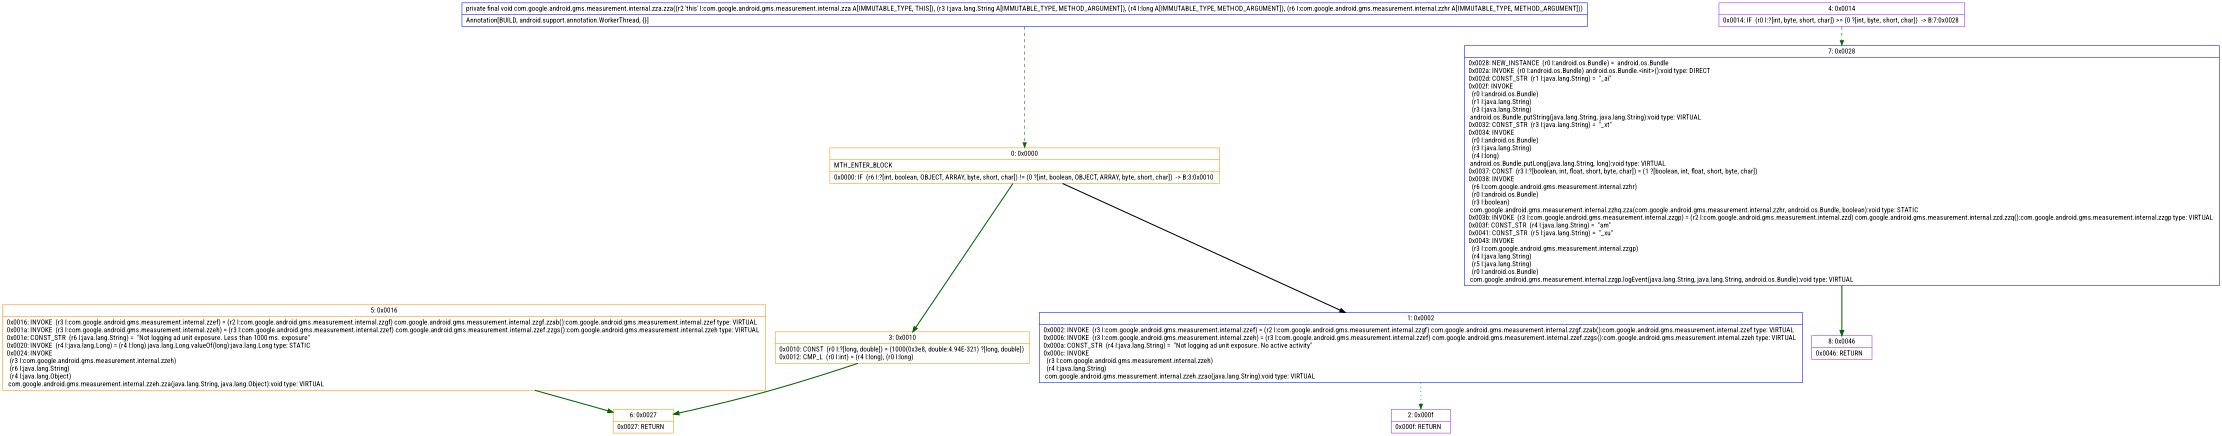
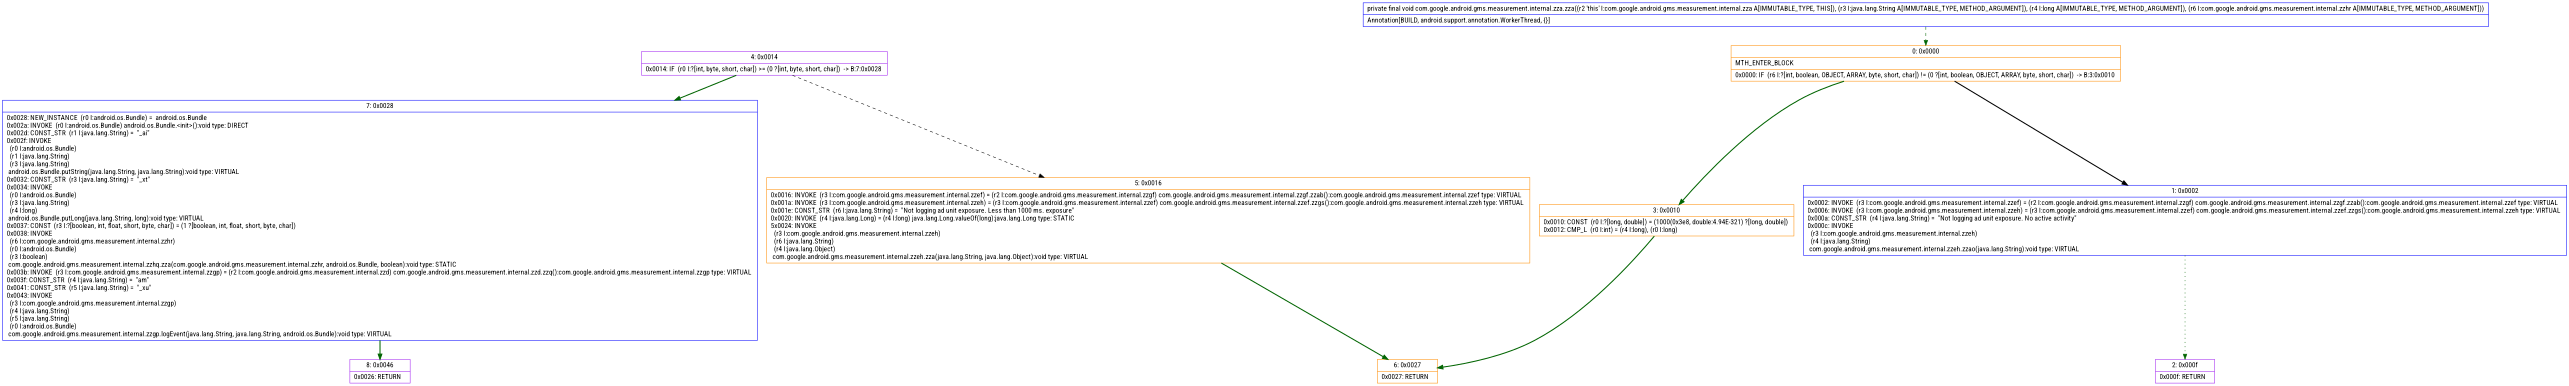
(1842, 34) -> (708, 87)
none -> (916, 125)
(31, 353) -> (795, 226)
(1842, 353) -> (380, 377)
